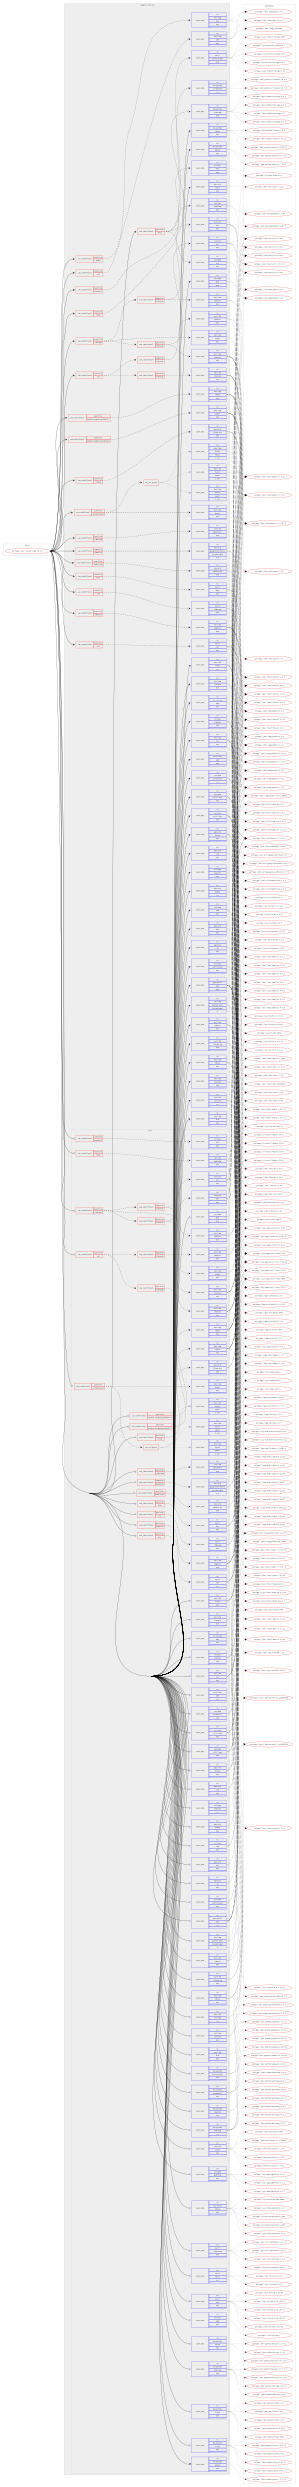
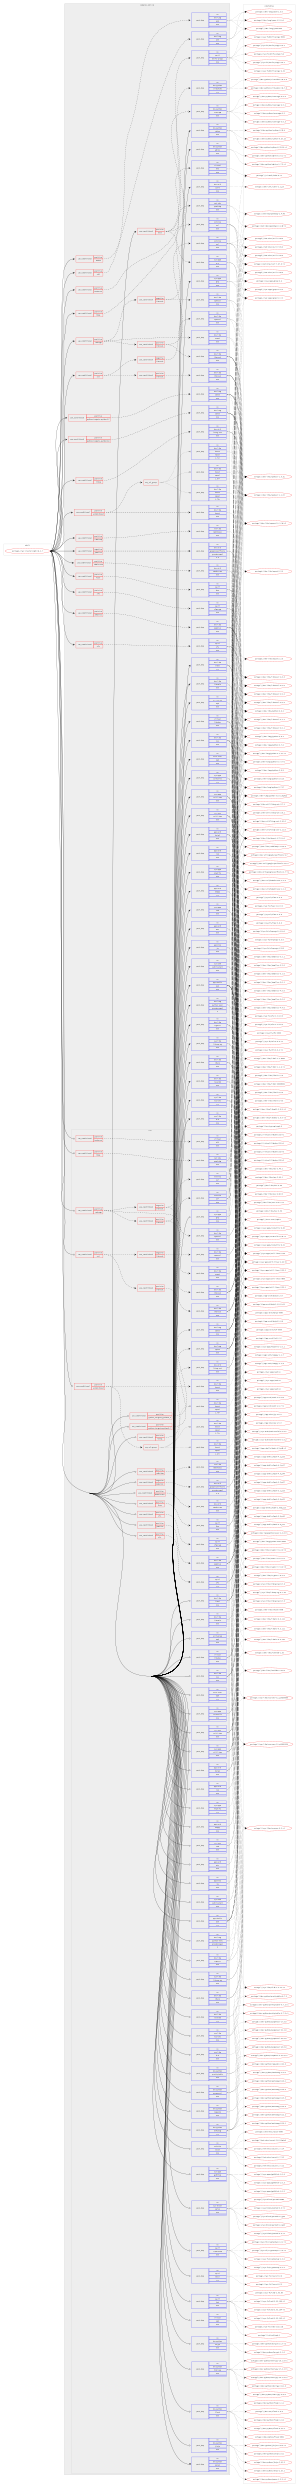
none -> (269, 281)
